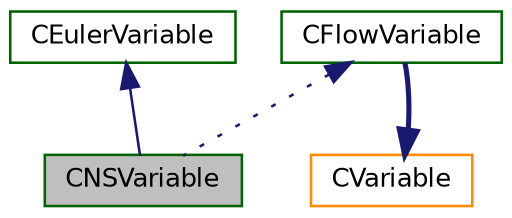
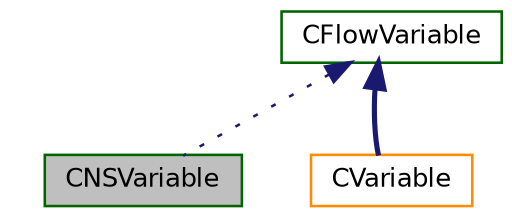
(123, 37) -> none
(409, 96) -> (375, 122)
